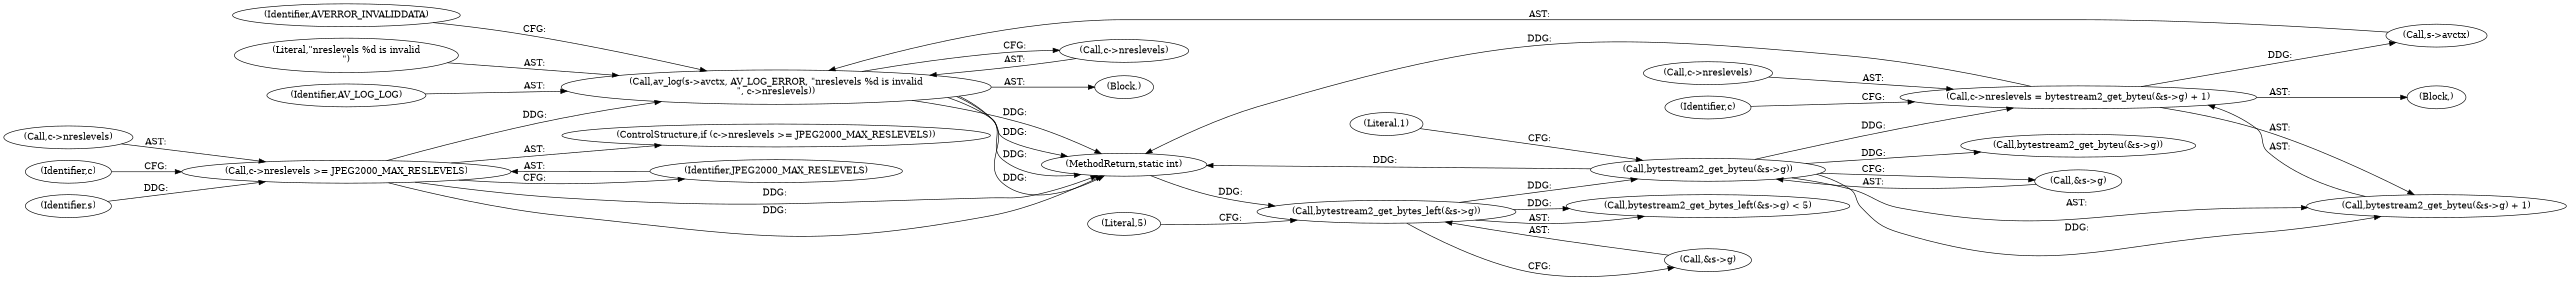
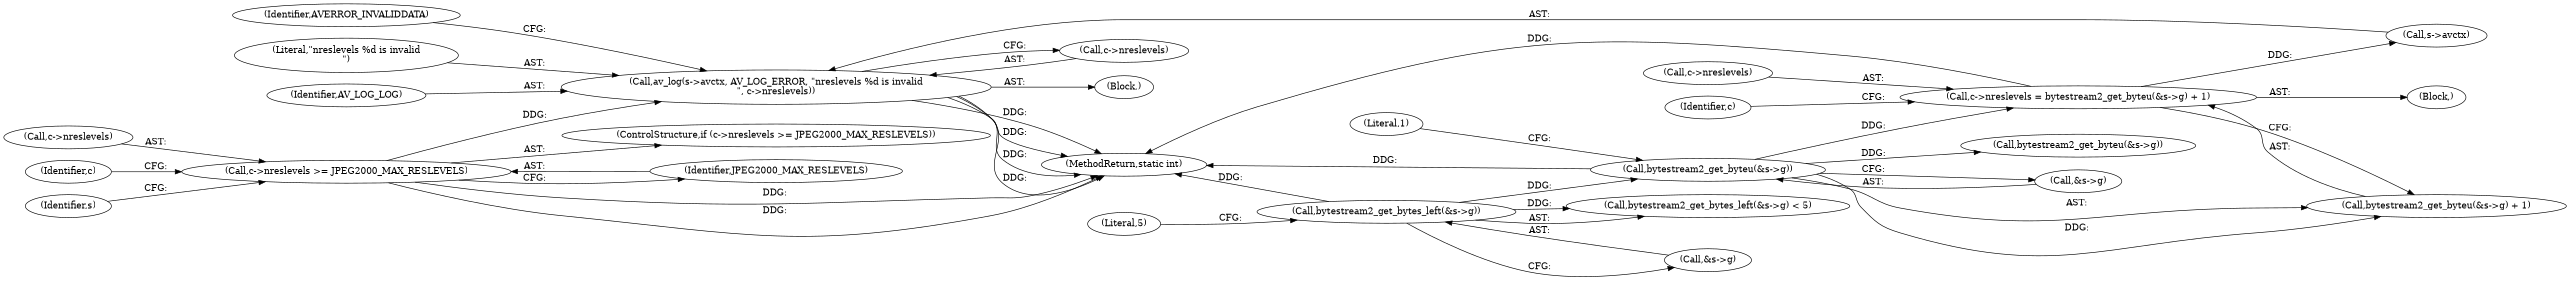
(2282, 128) -> (2282, 128)
(157, 189) -> (157, 189)
(1208, 195) -> (1255, 188)
